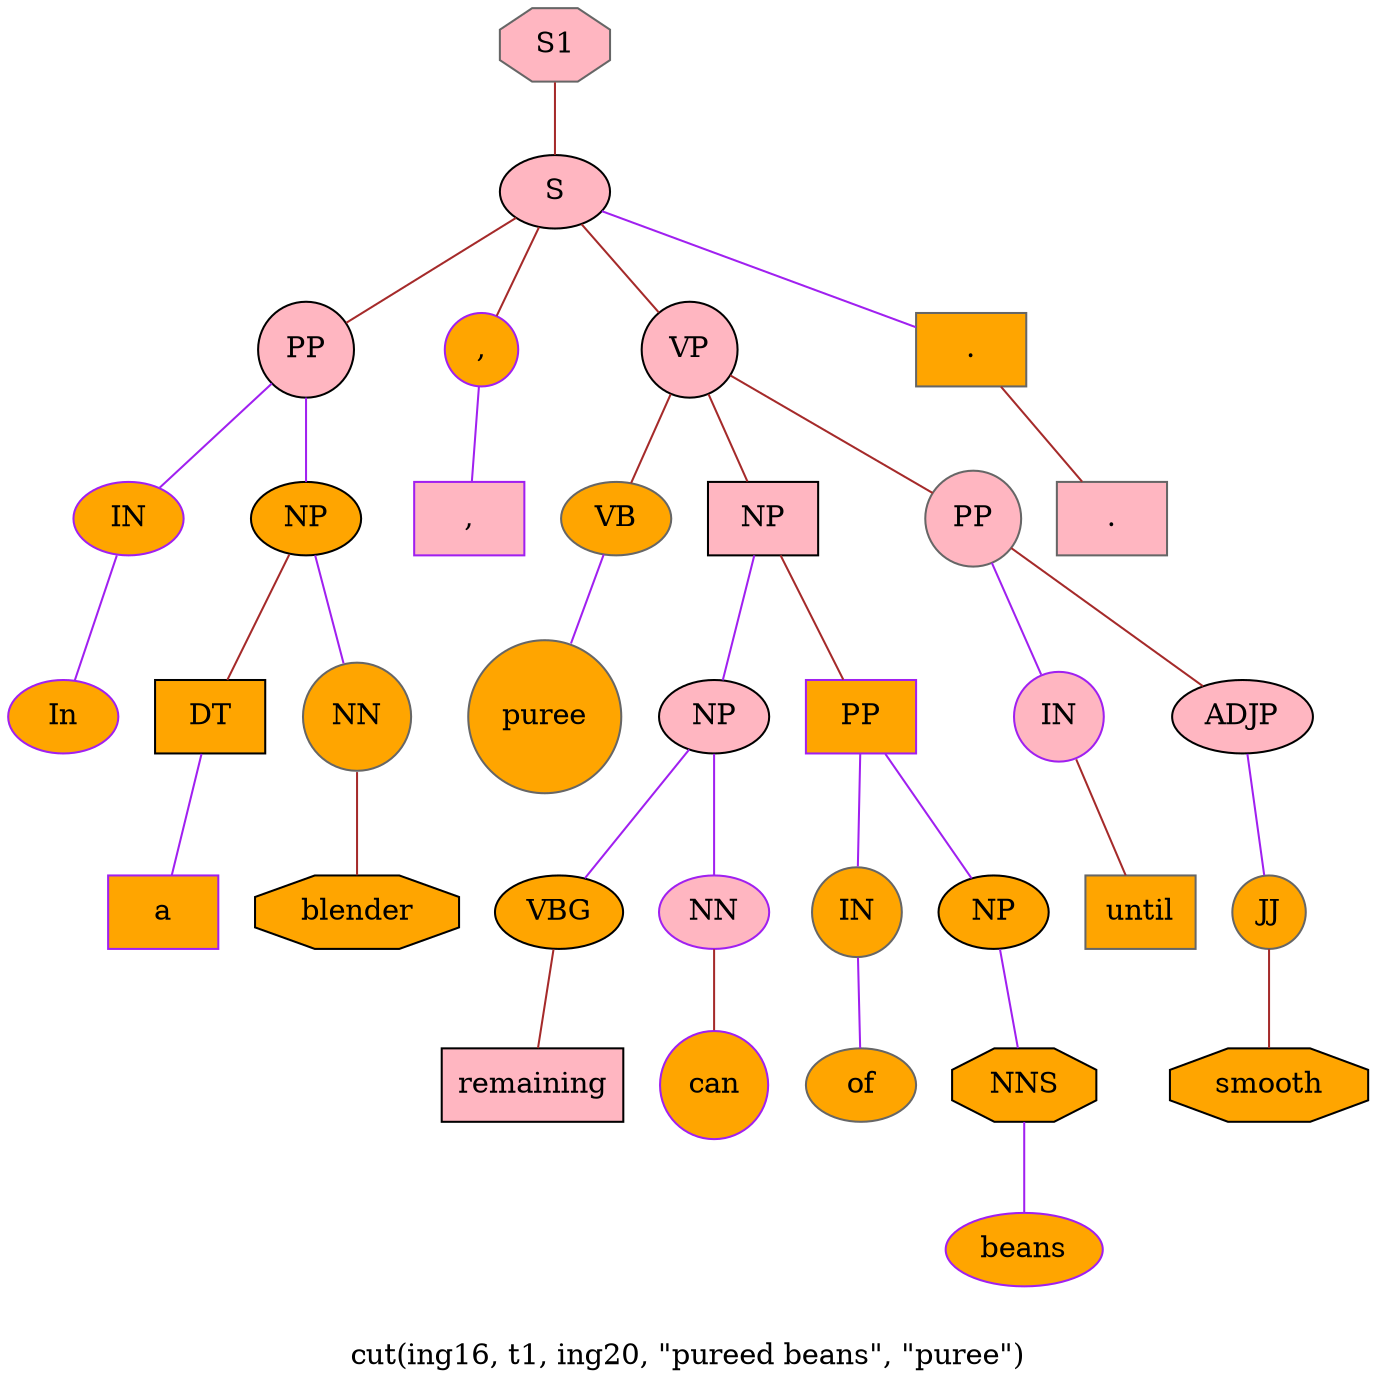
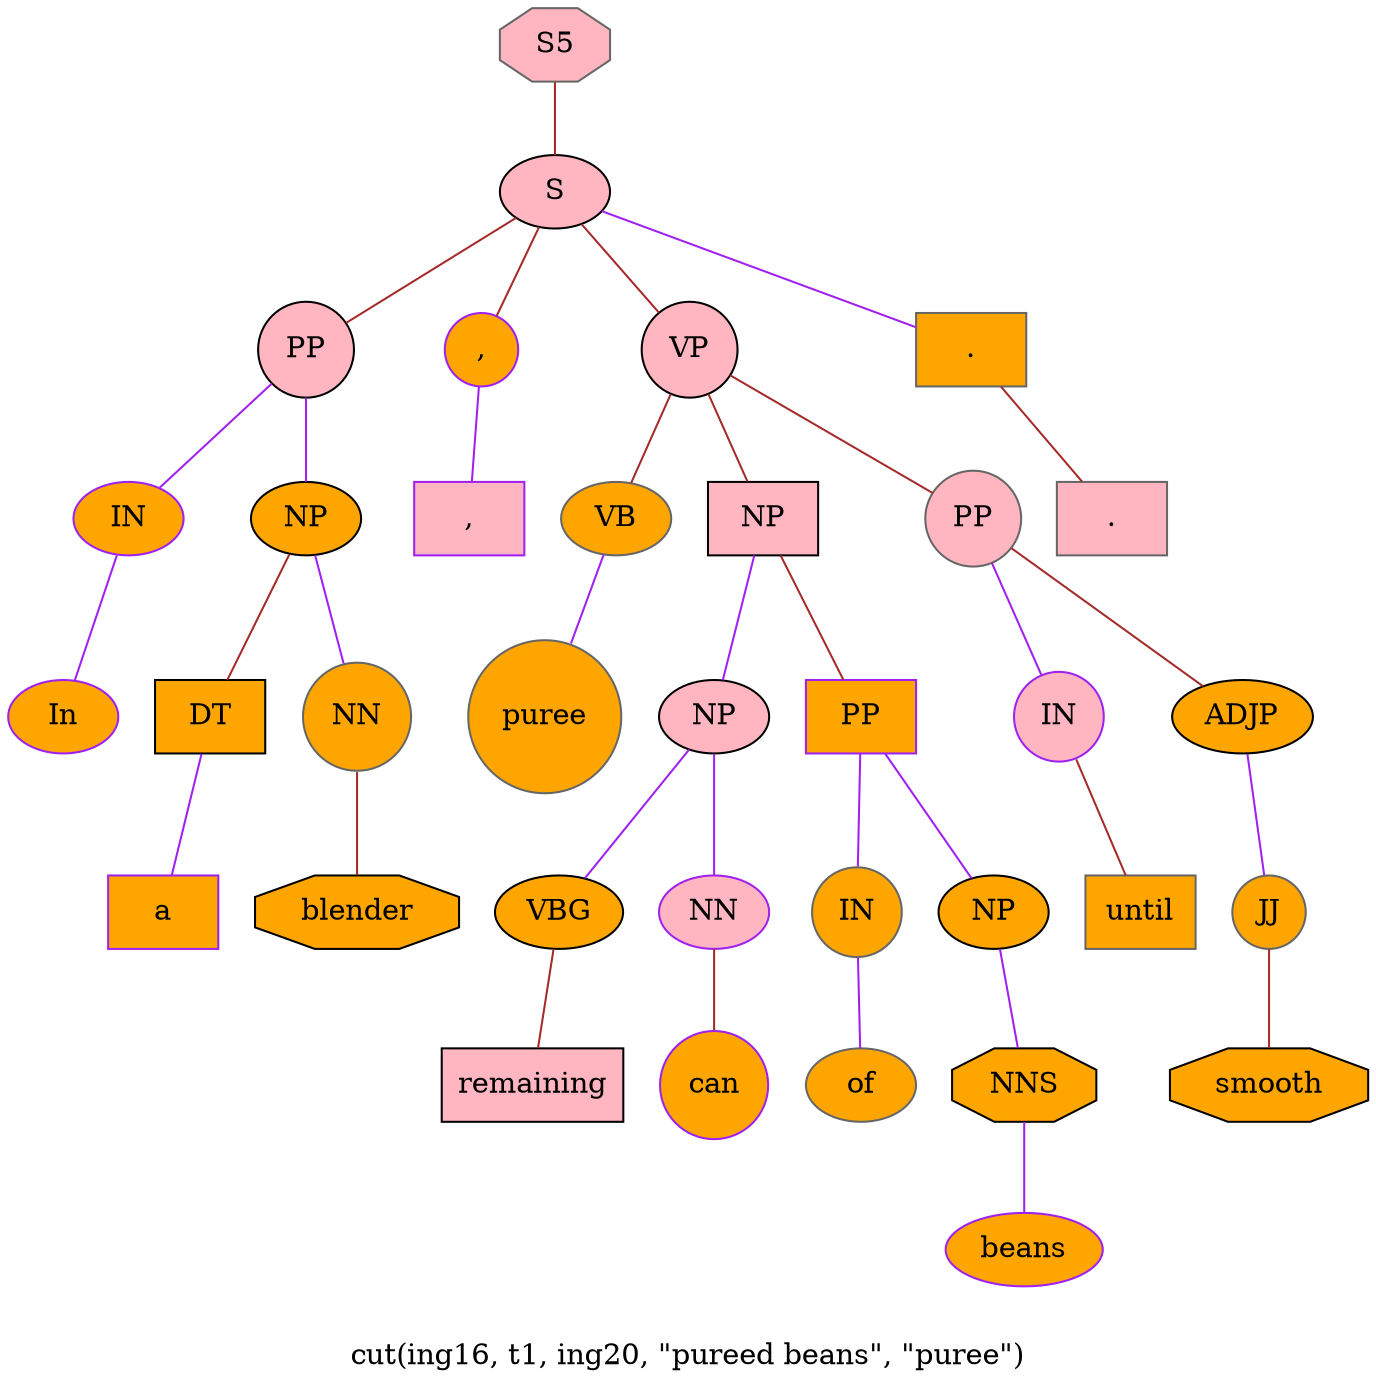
(555, 45) -> (555, 45)
(1243, 717) -> (1243, 717)
